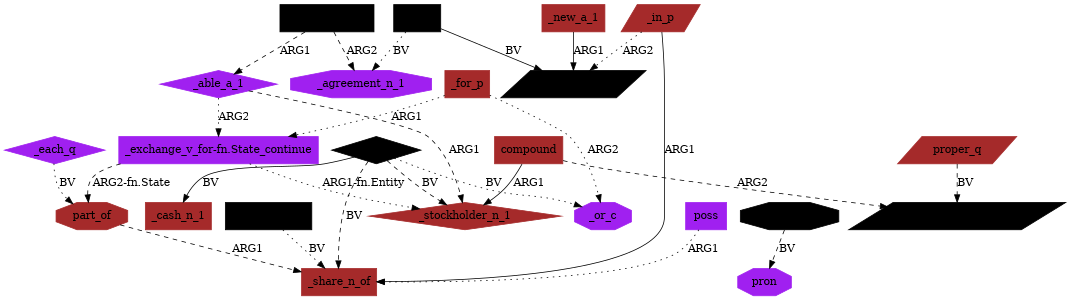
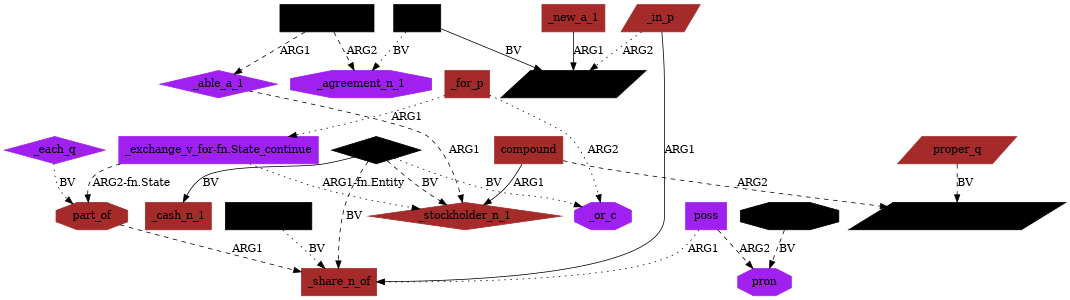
(219, 113) -> none
none -> (733, 246)
